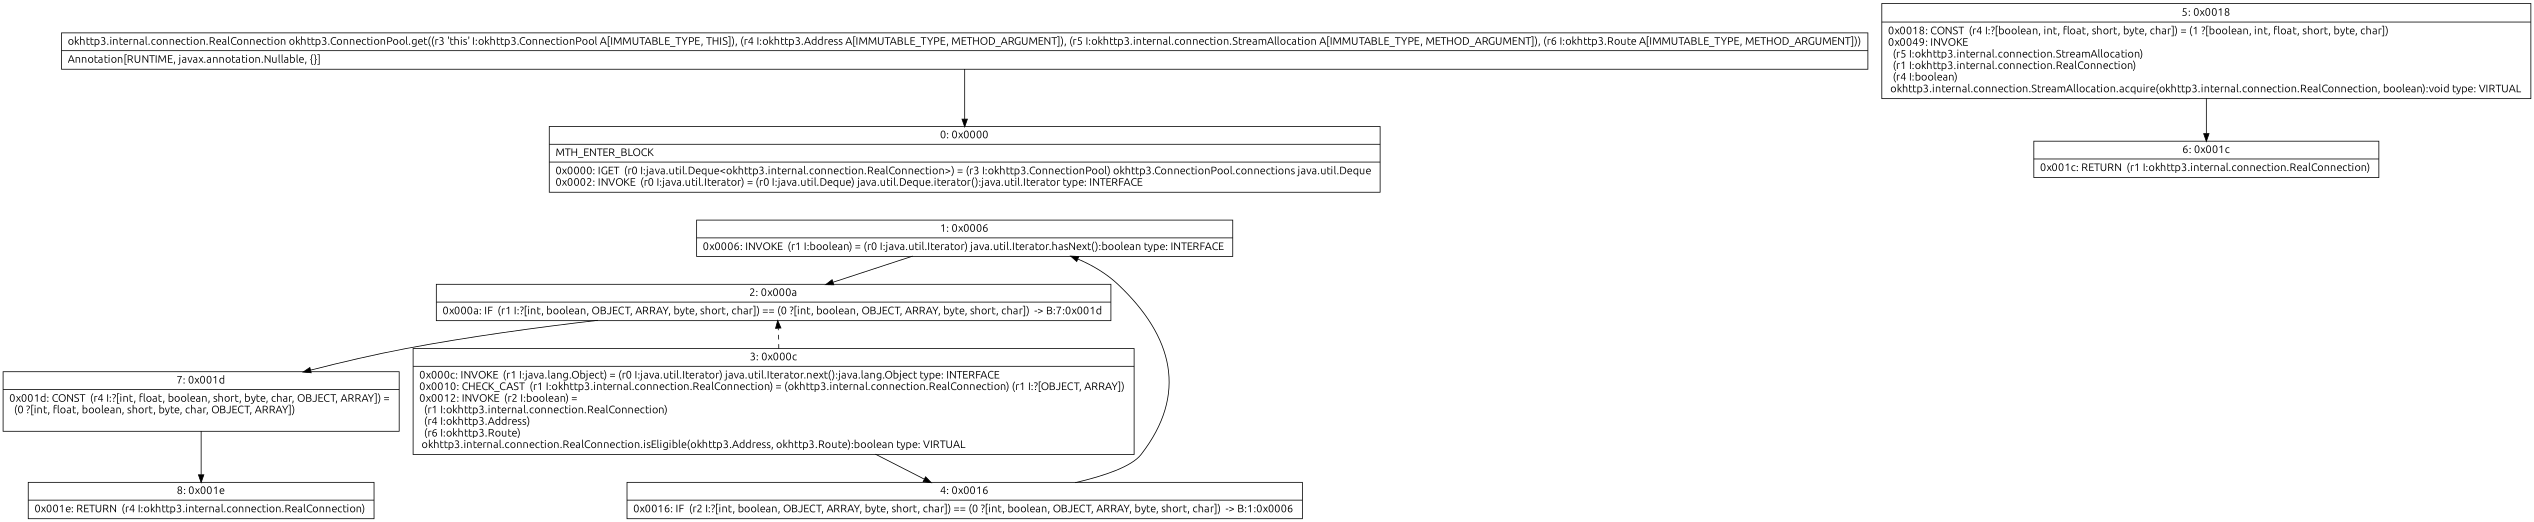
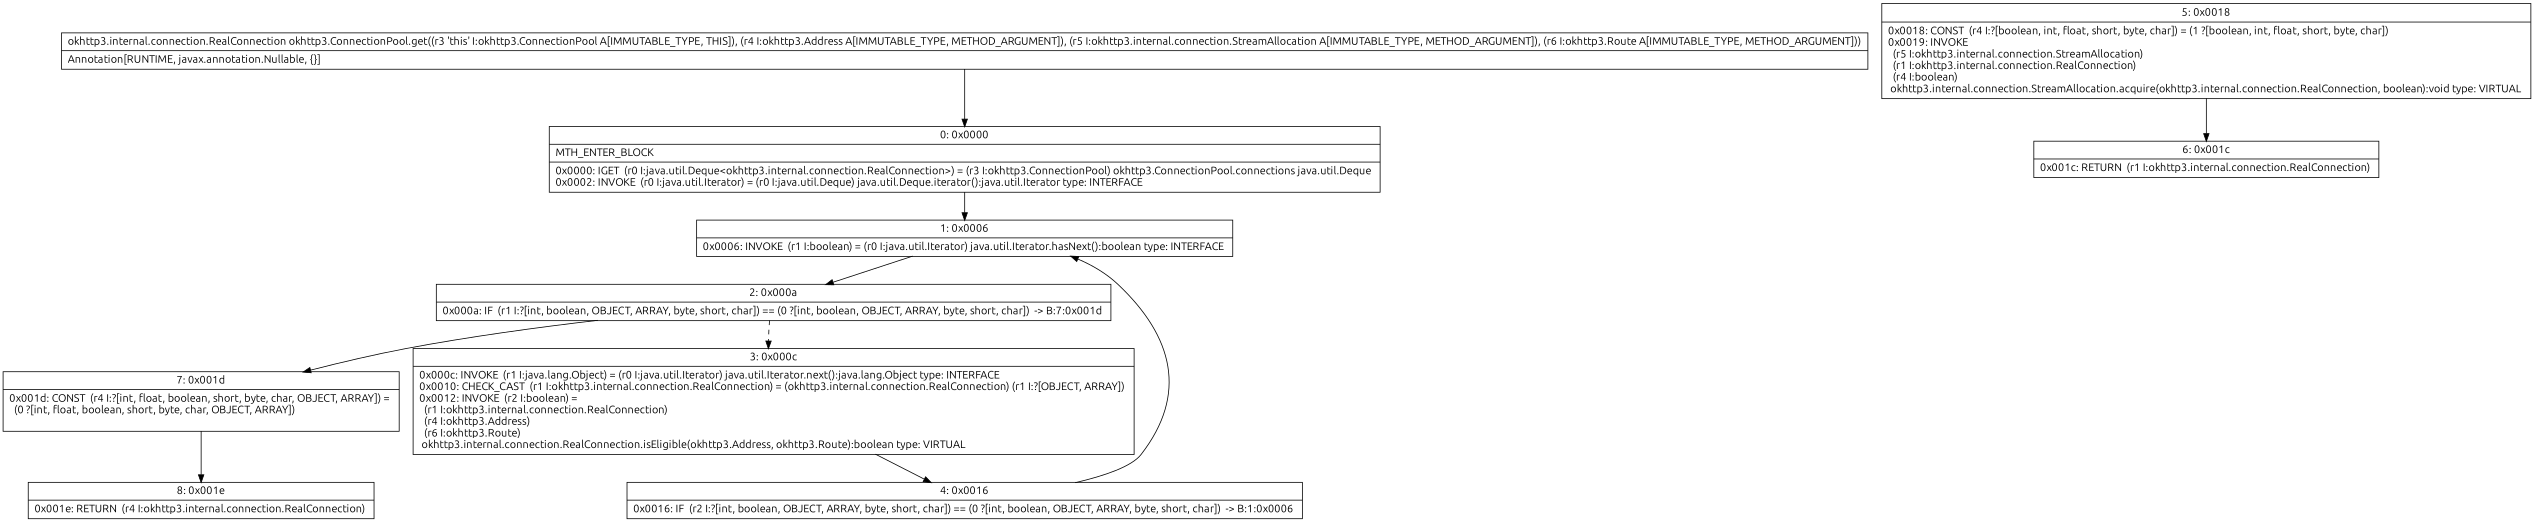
(1931, 43) -> (1931, 43)
none -> (965, 202)
(779, 339) -> (769, 331)
